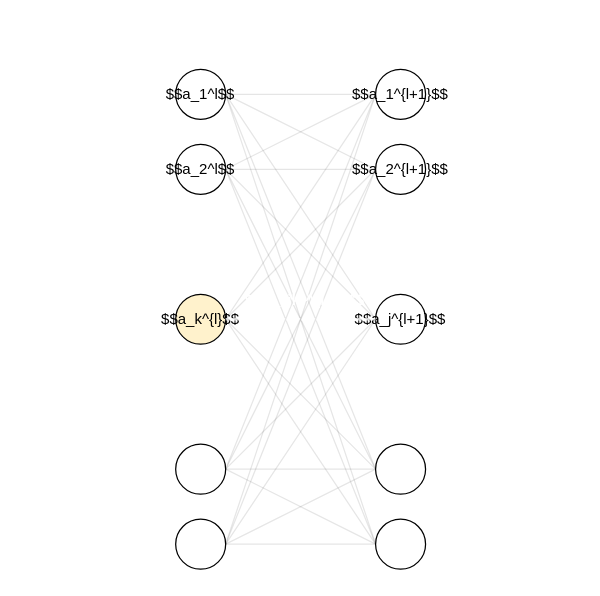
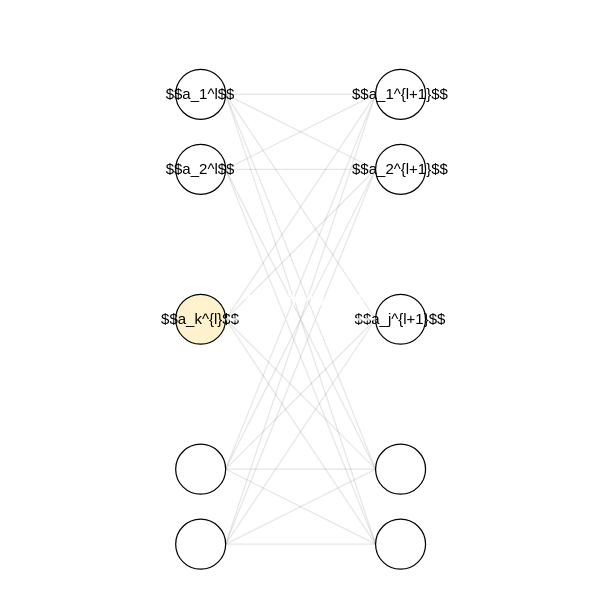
(323, 267) -> none
